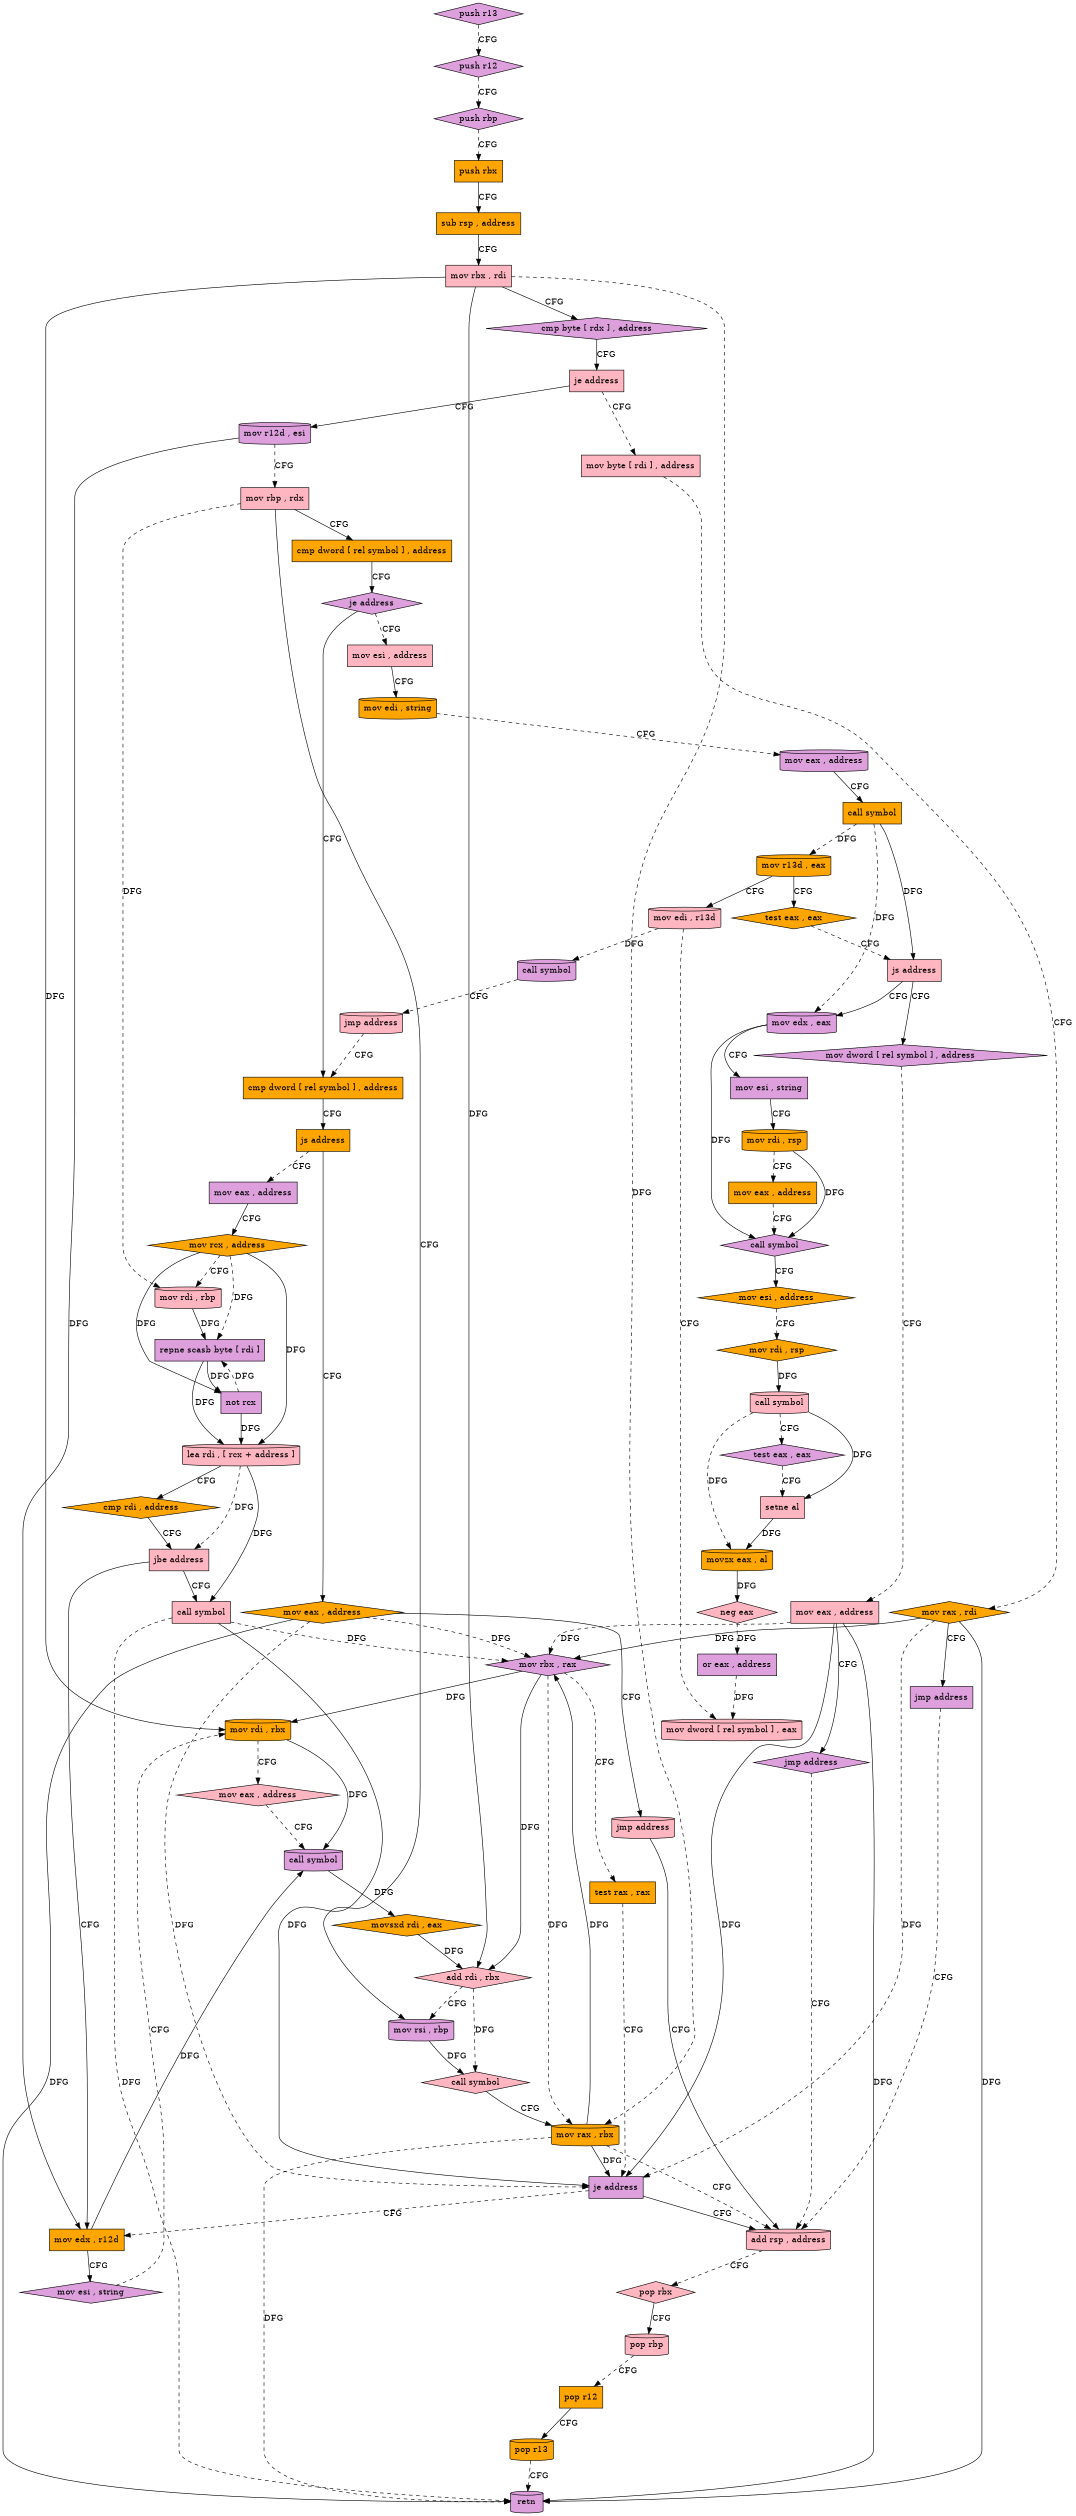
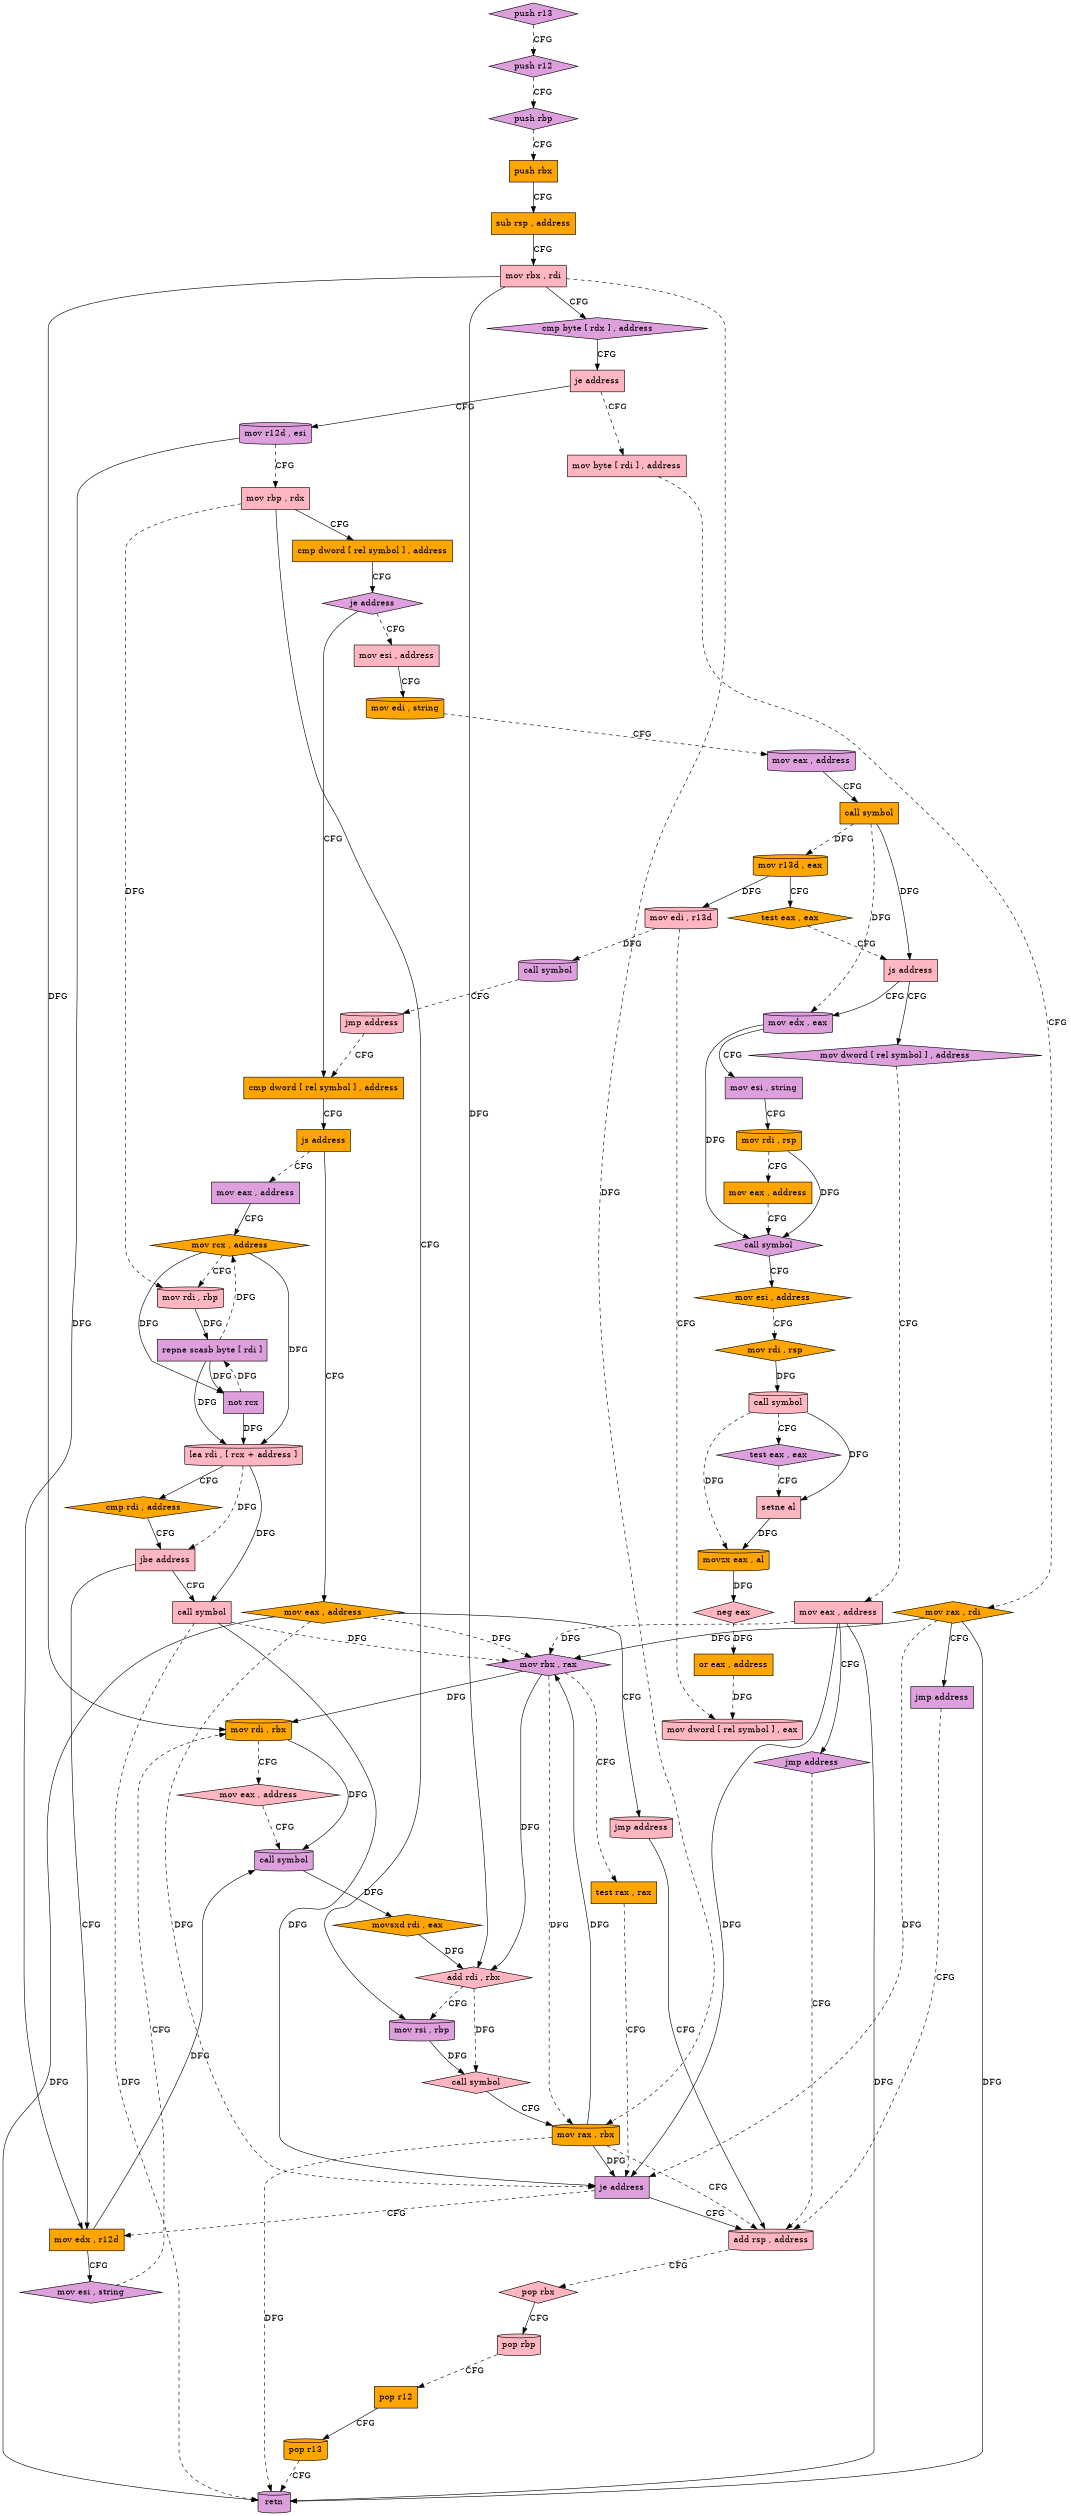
(755, 892) -> (752, 892)
(233, 1296) -> (234, 1302)
(737, 1665) -> (734, 1665)
